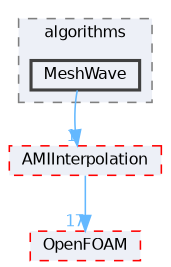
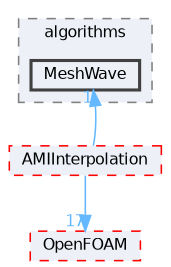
(75, 112) -> (96, 126)
